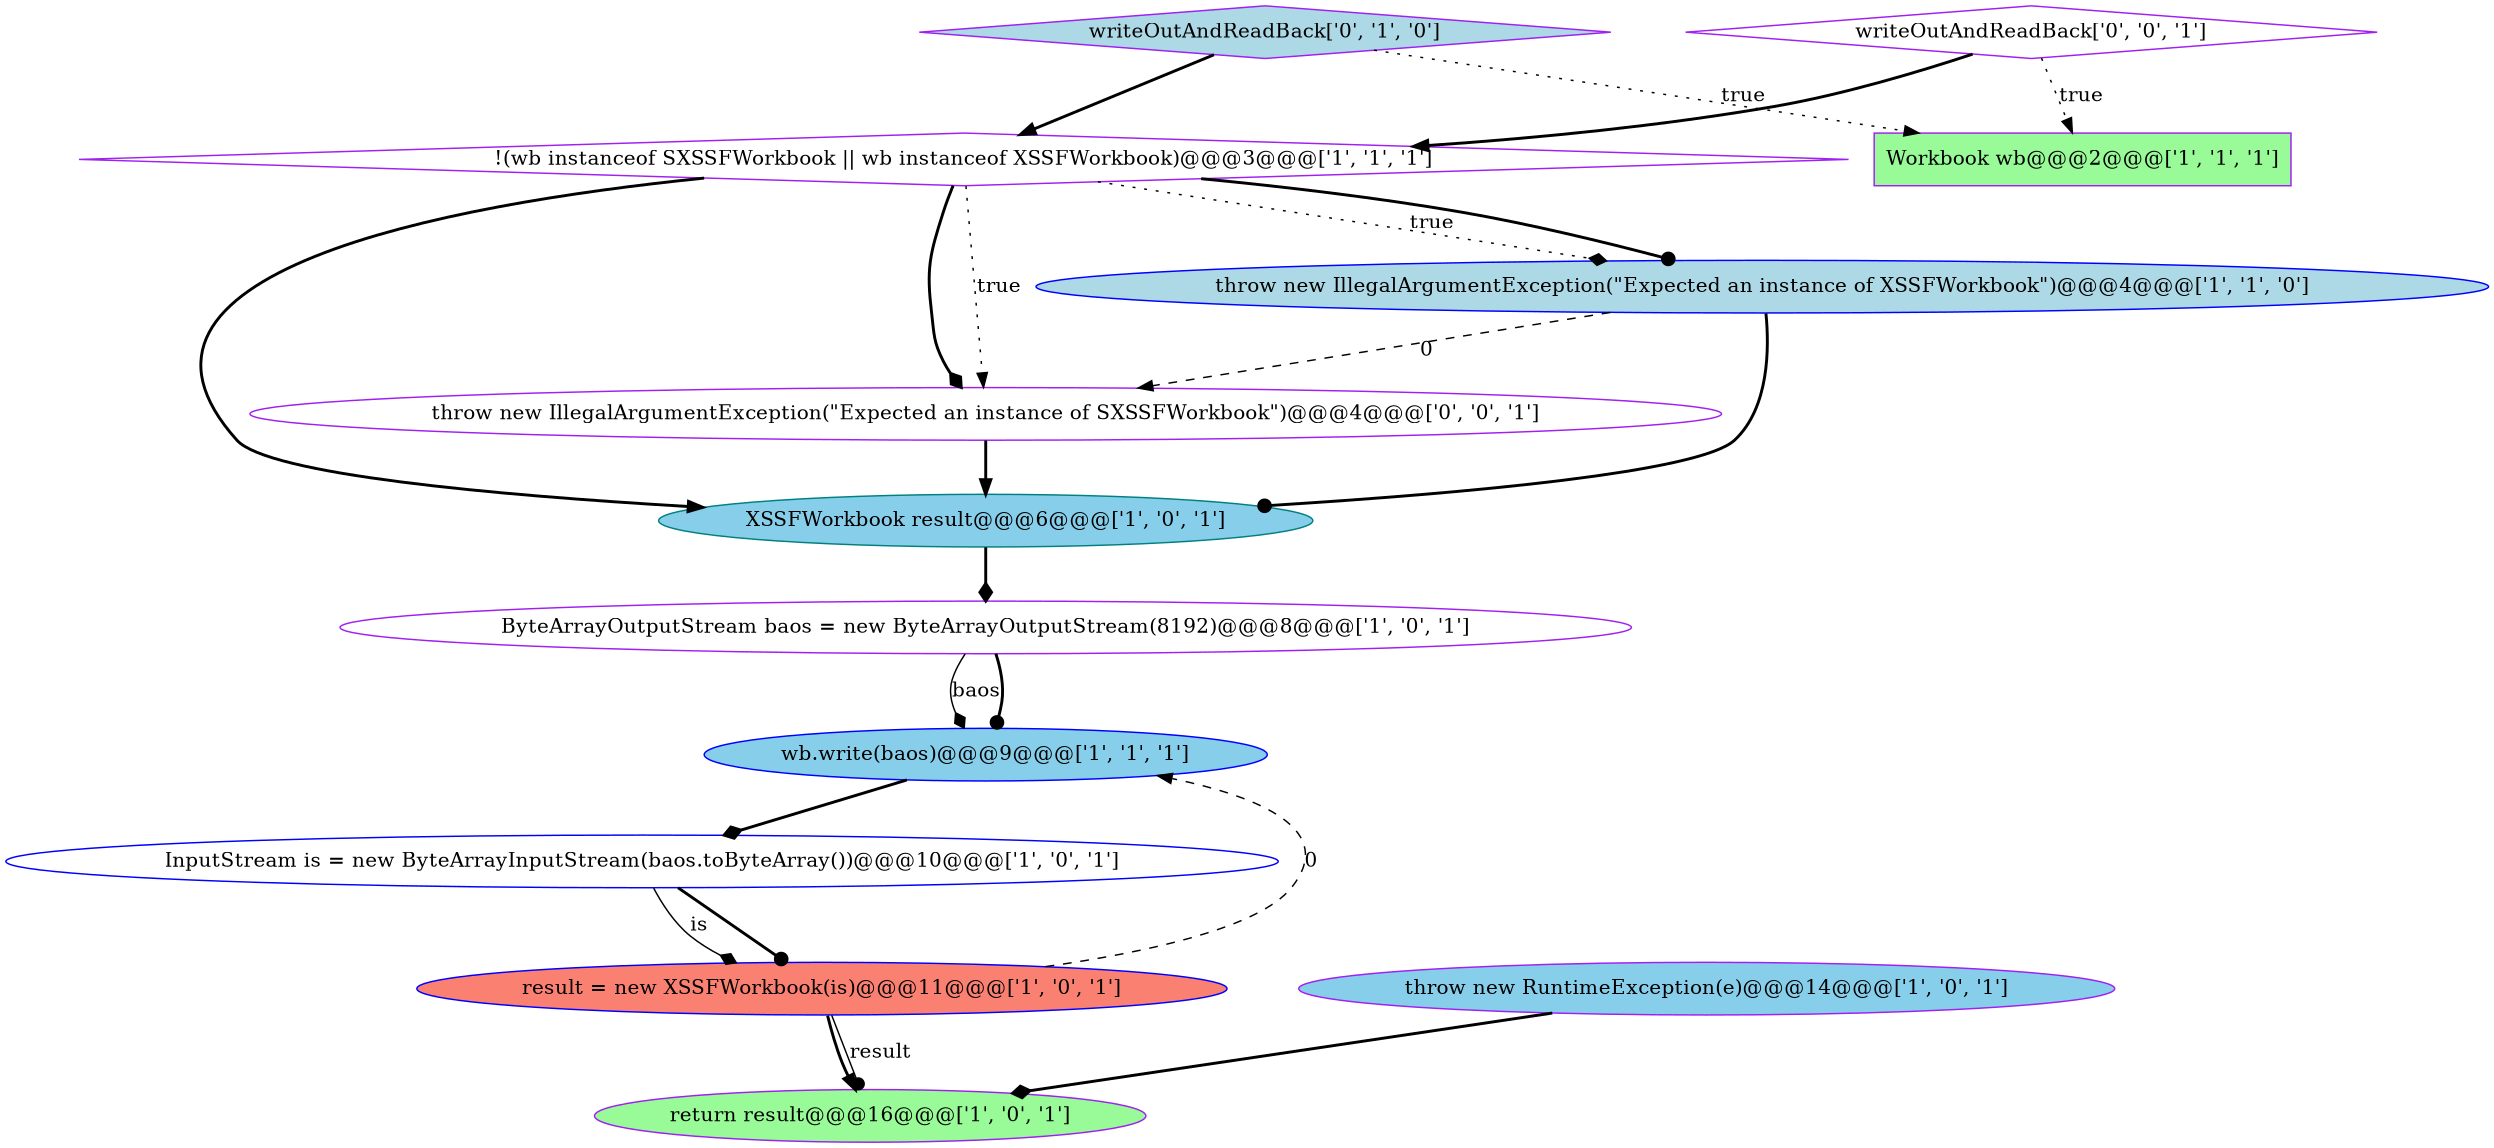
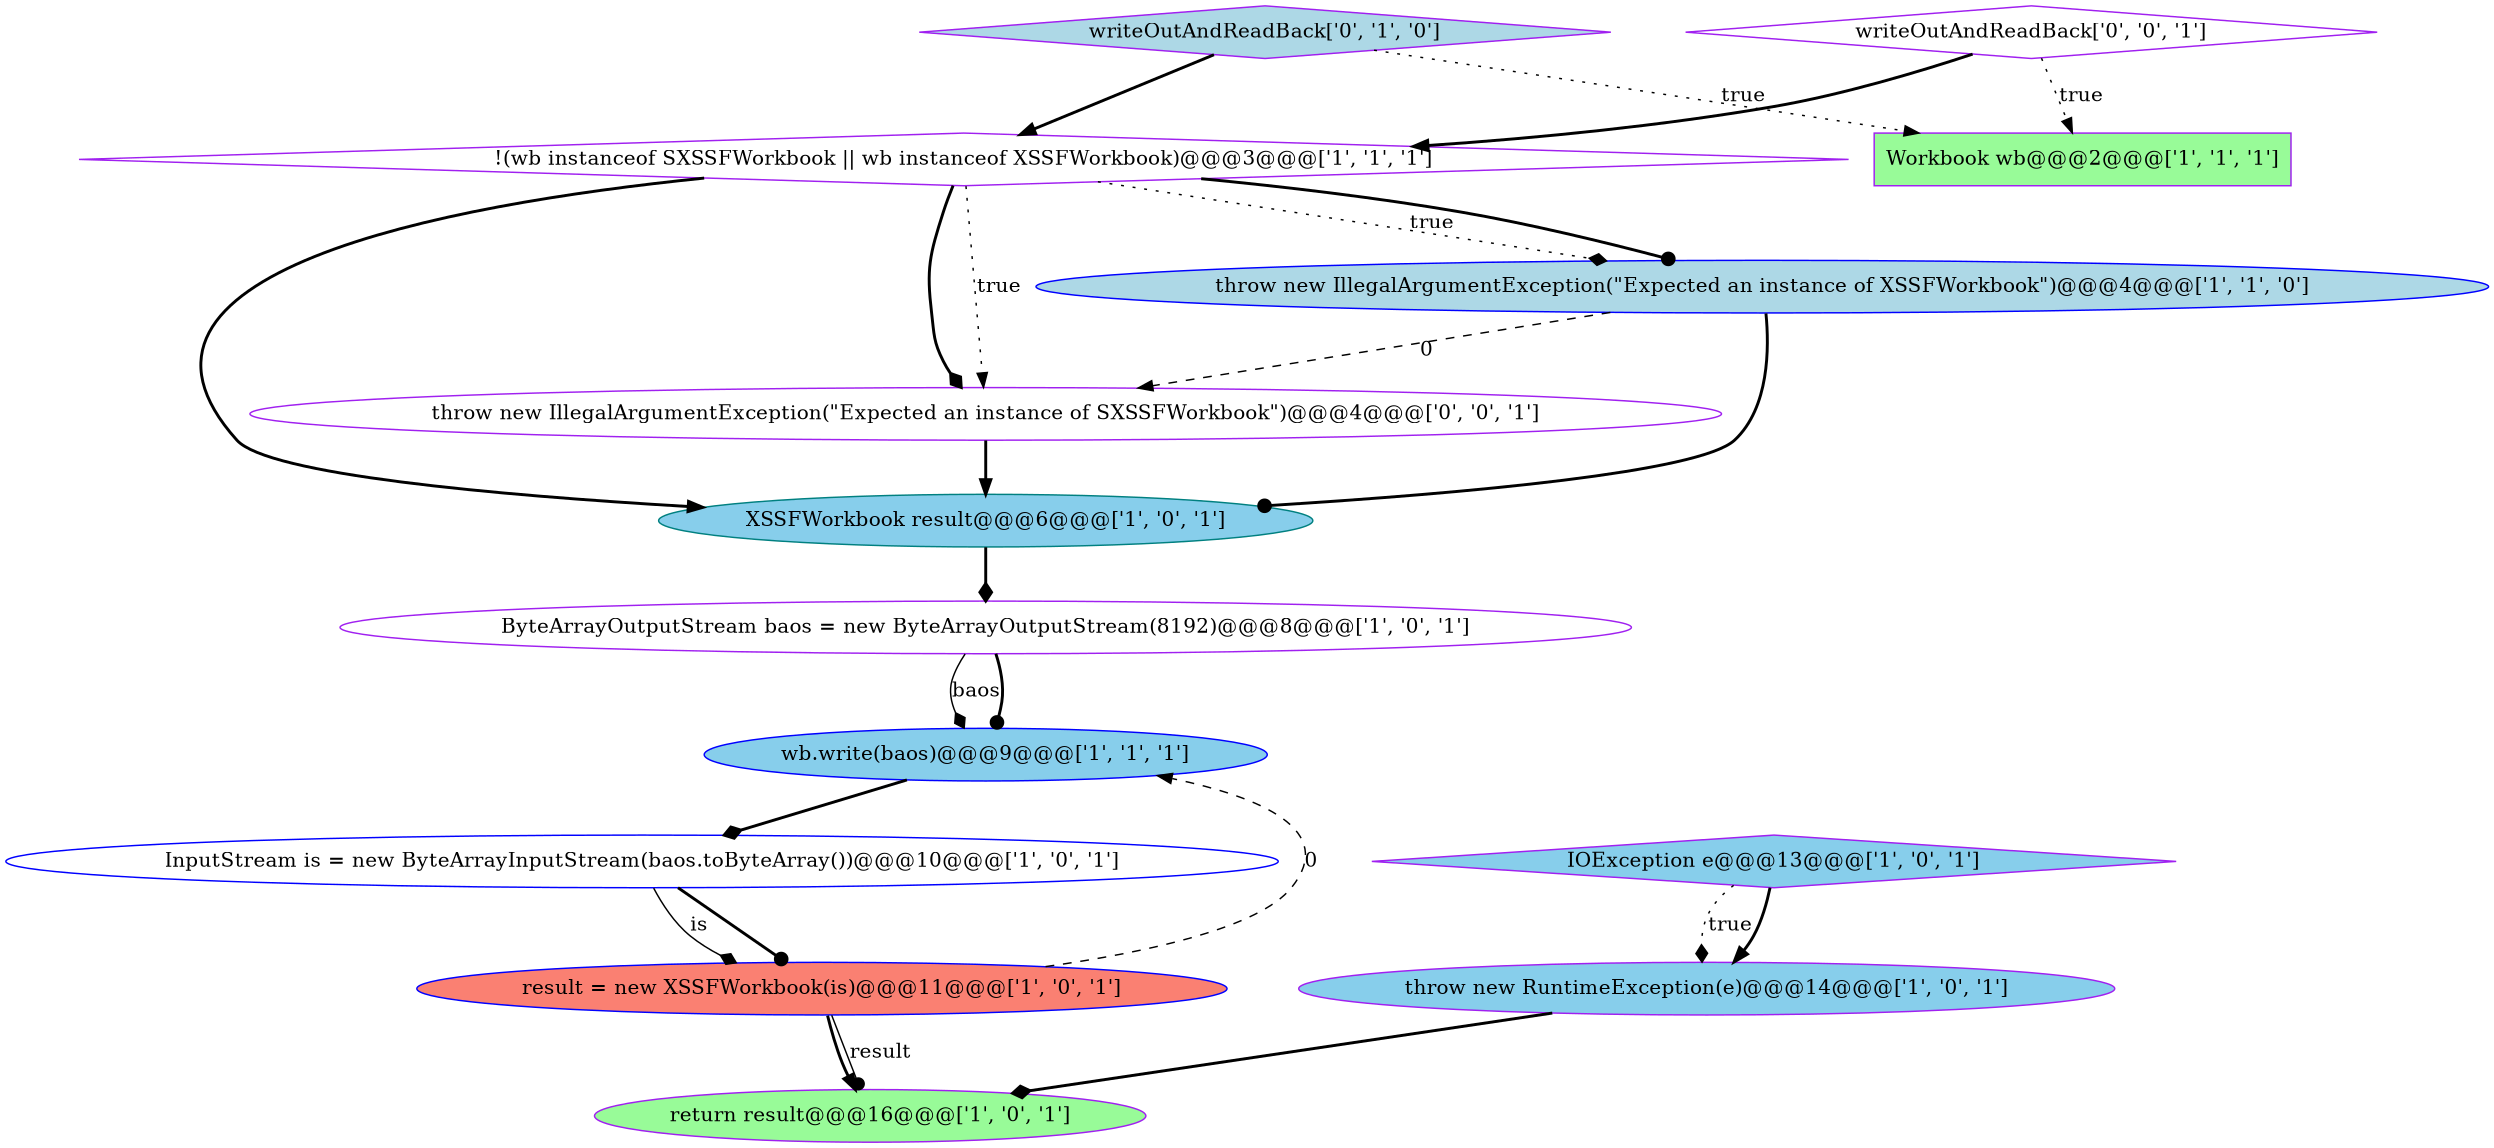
none -> (1774, 861)
